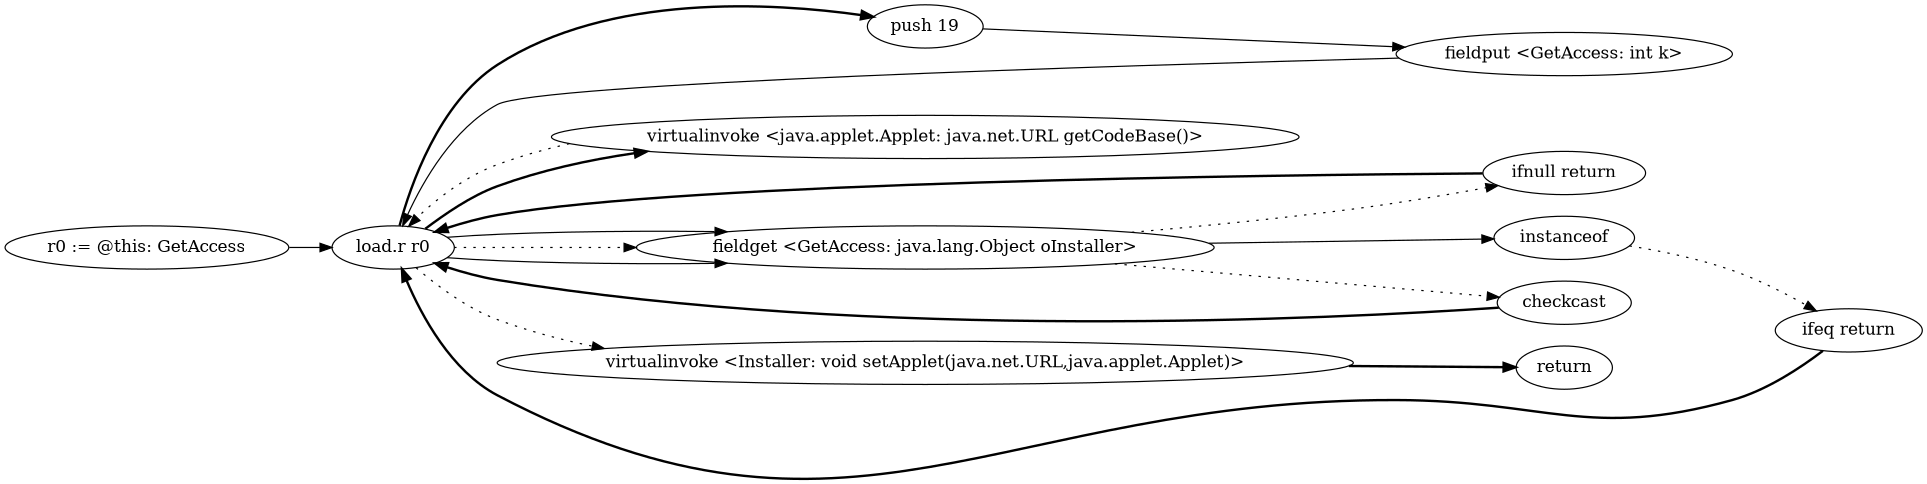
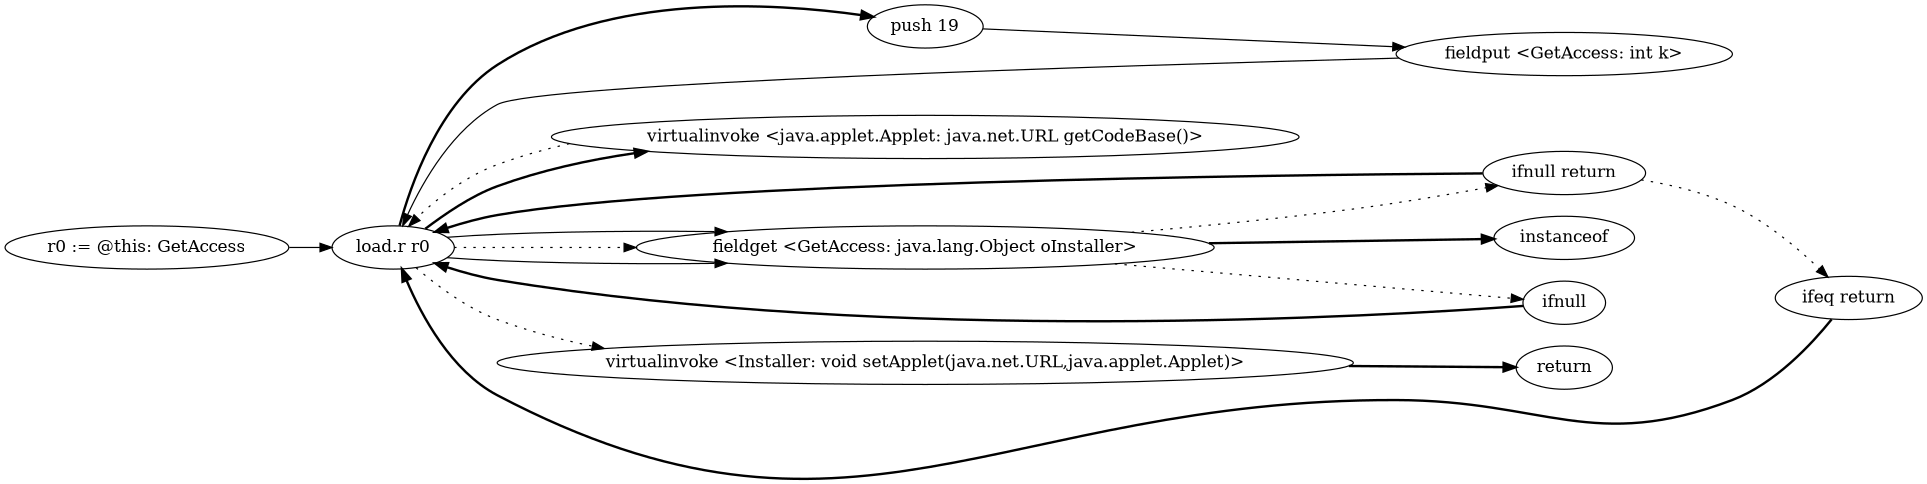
(1345, 241) -> (1345, 241)
(1721, 267) -> (1738, 208)
(1564, 303) -> (1564, 303)
